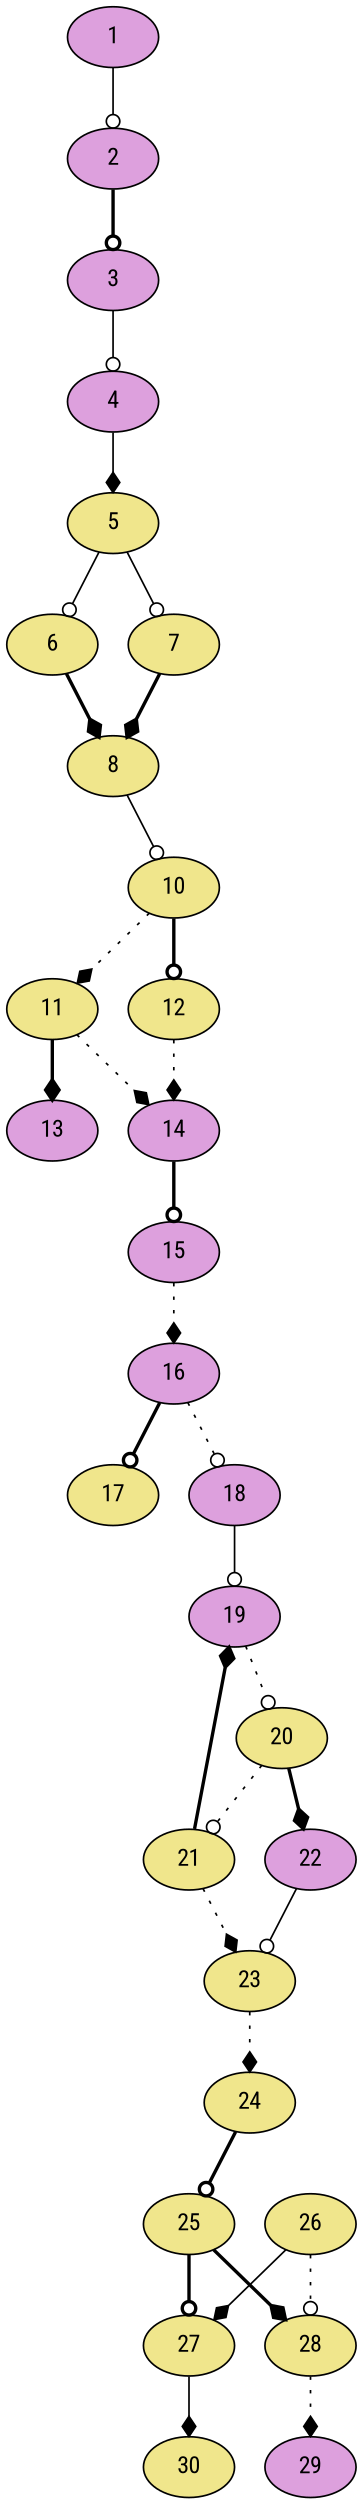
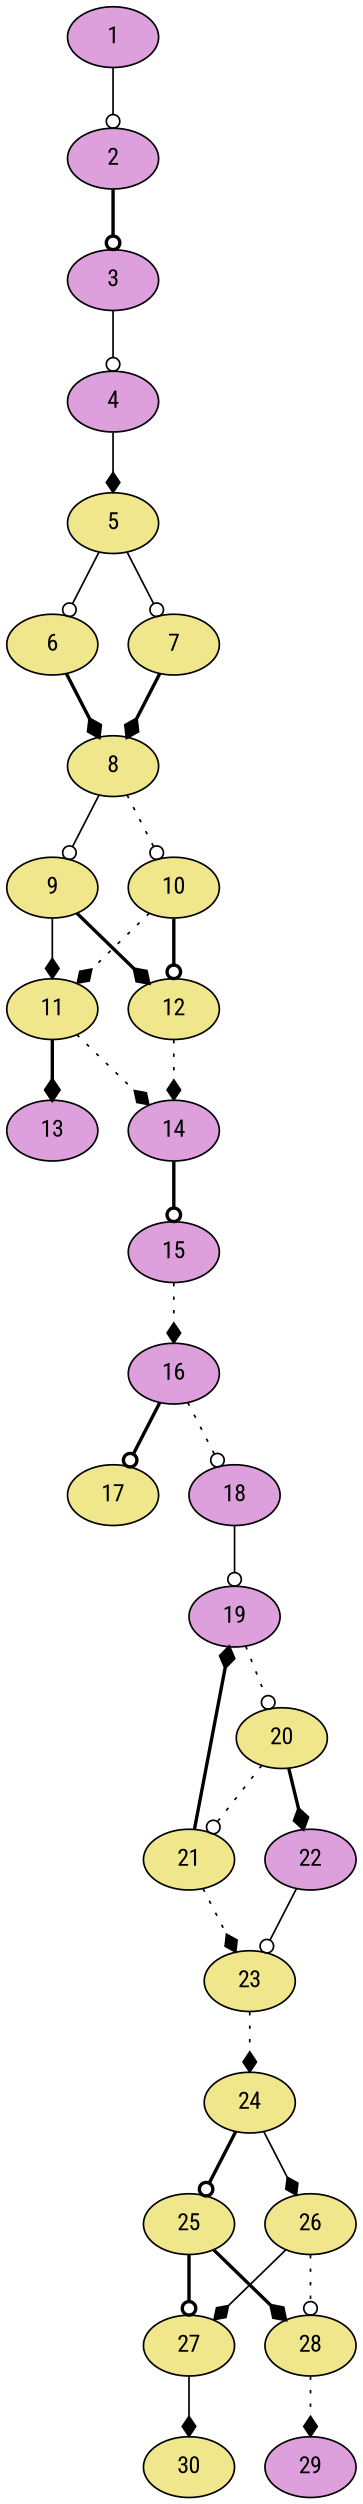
(140, 821) -> (140, 821)
none -> (52, 888)
none -> (275, 2154)
